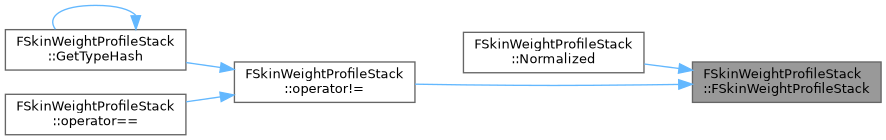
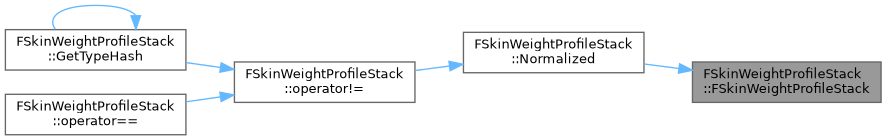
(547, 85) -> (432, 68)
